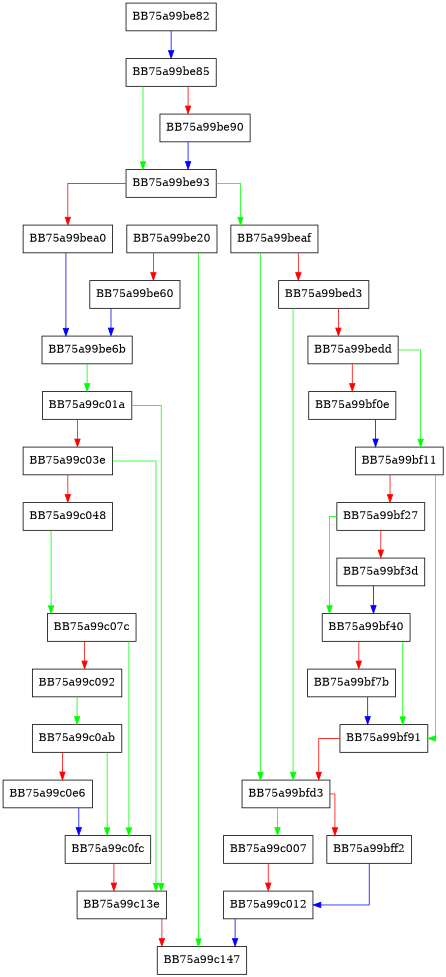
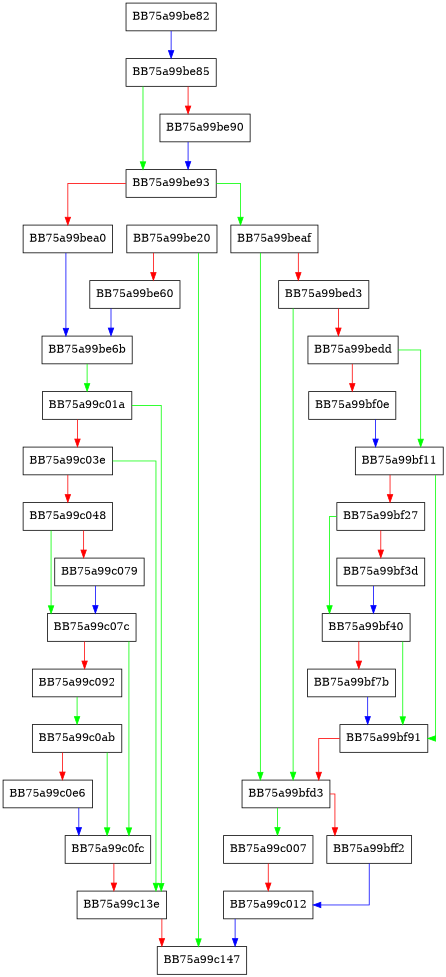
none -> (99, 572)
